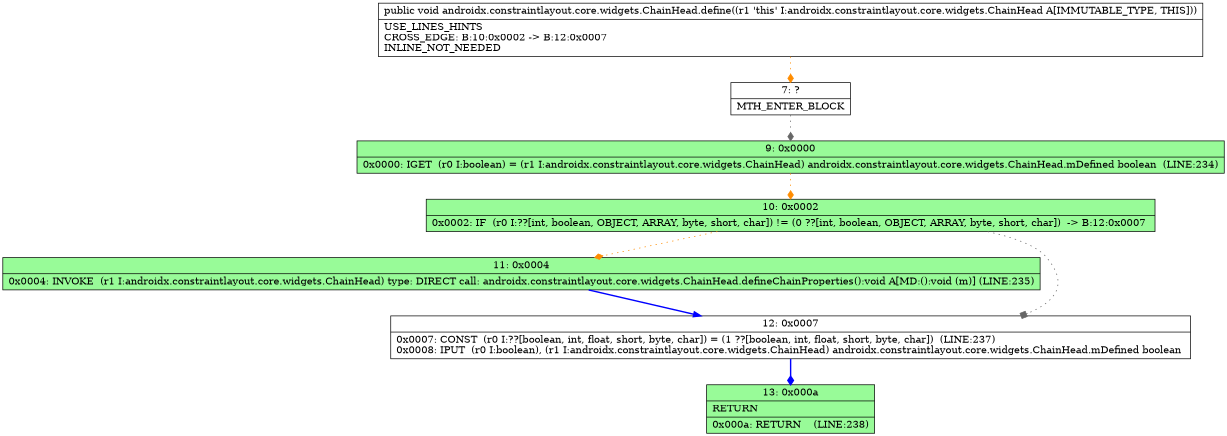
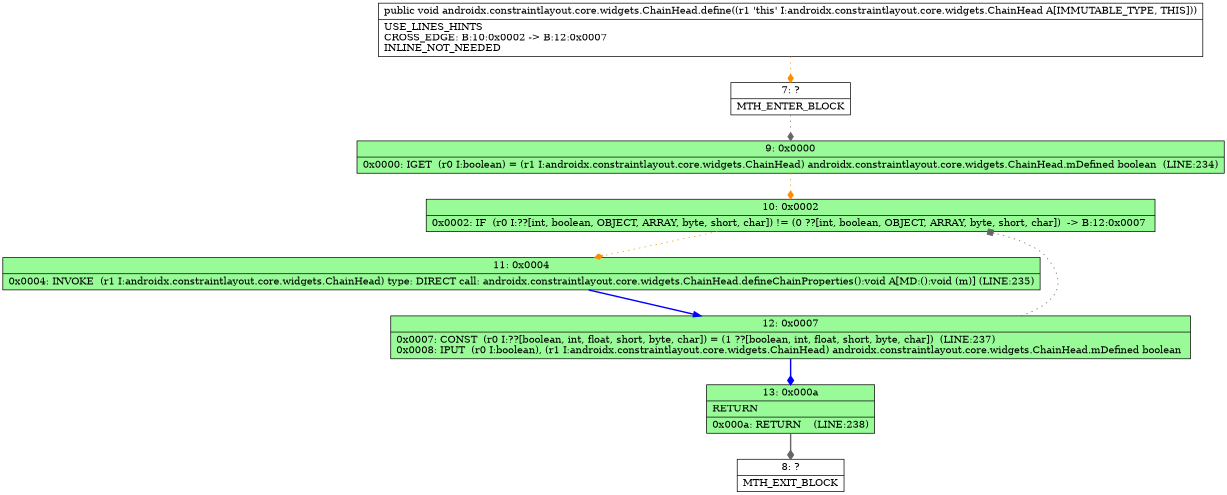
(1049, 261) -> (1053, 267)
(791, 337) -> (791, 337)
none -> (791, 475)
